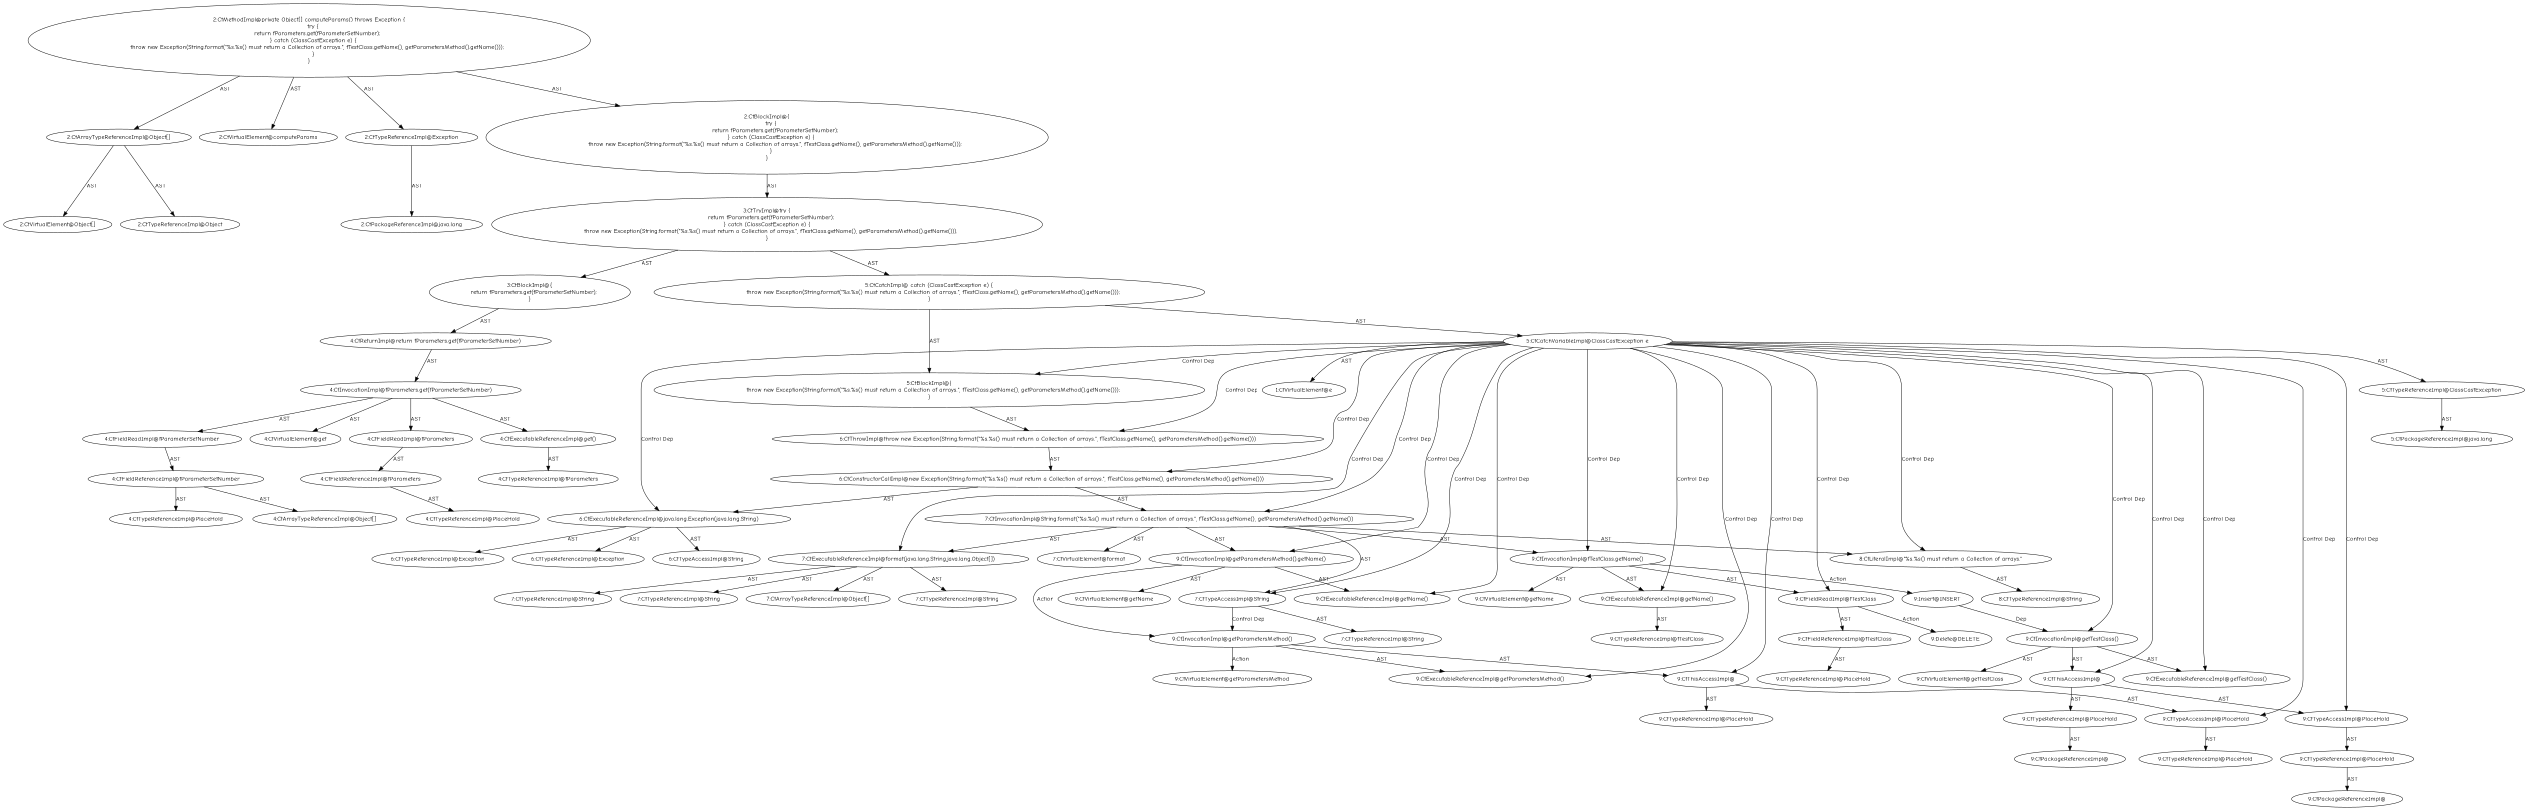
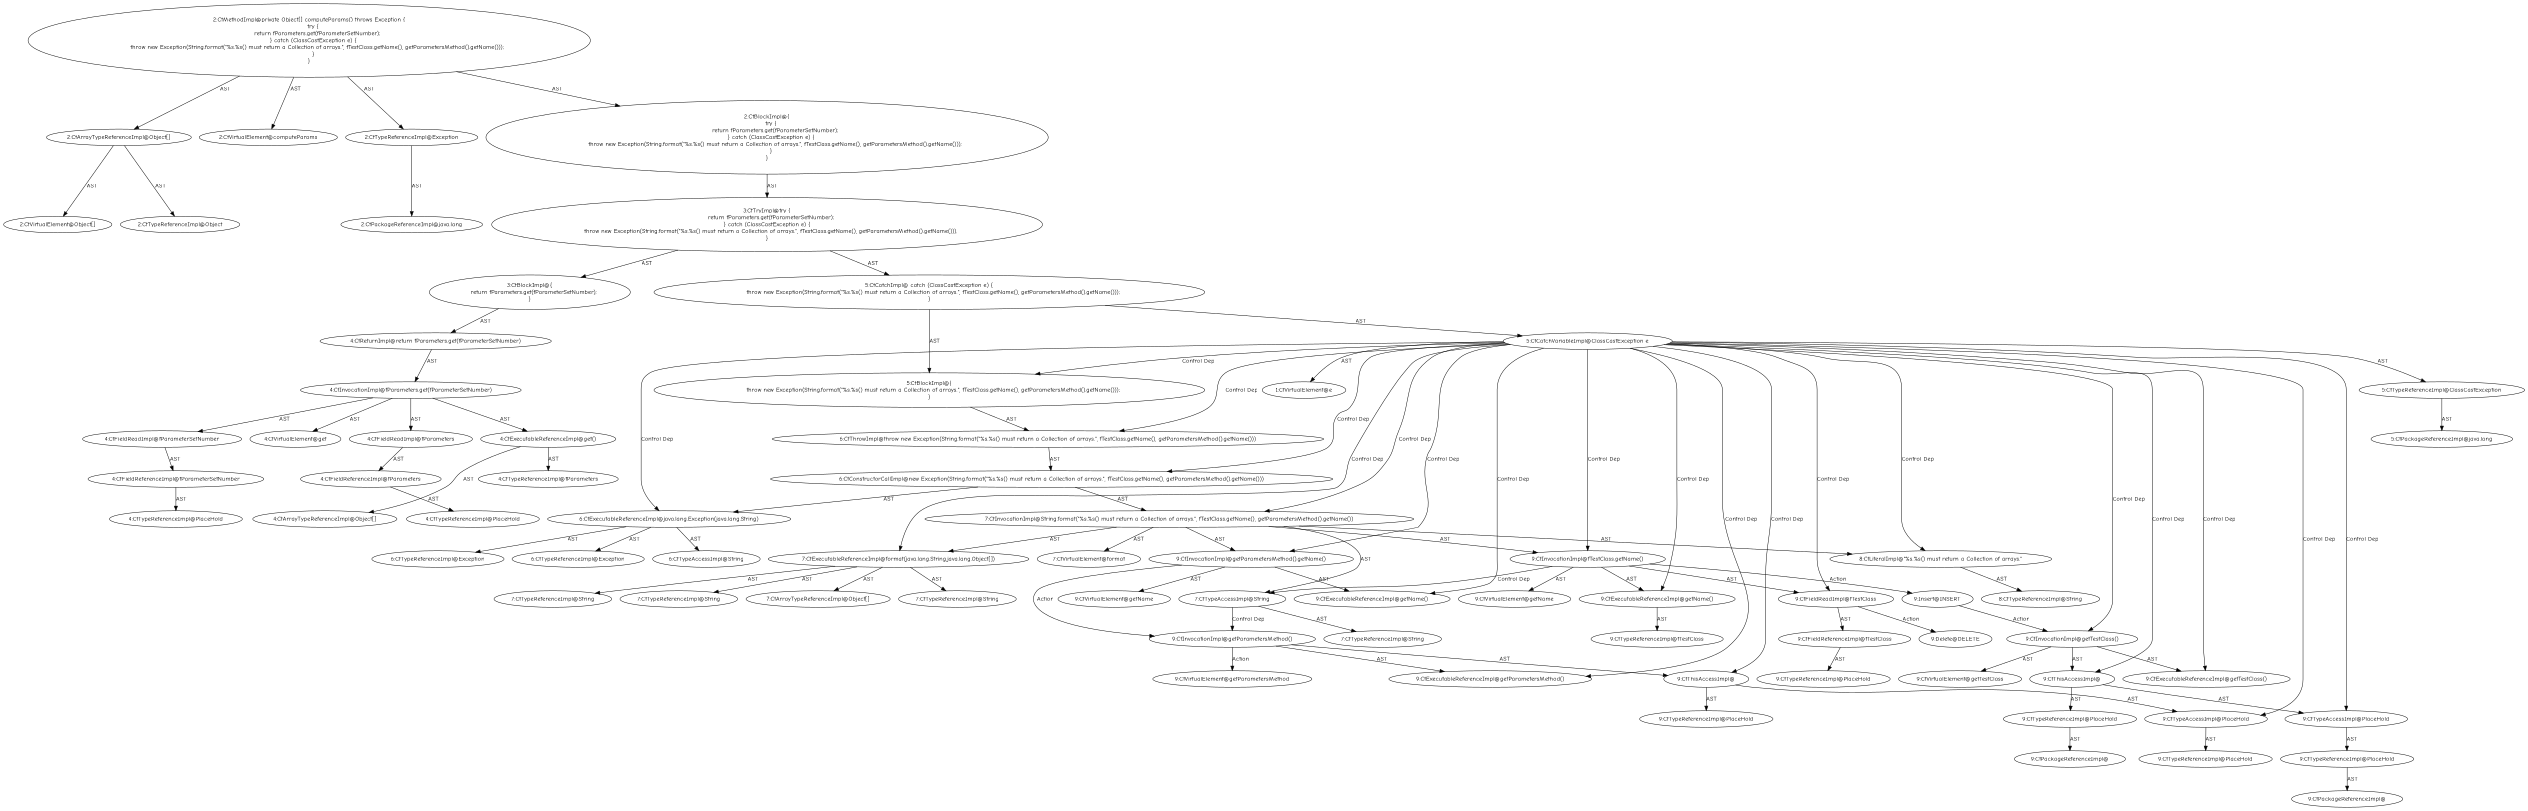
(249, 499) -> (450, 484)
(1450, 517) -> (1414, 585)
(2021, 619) -> (2021, 619)
